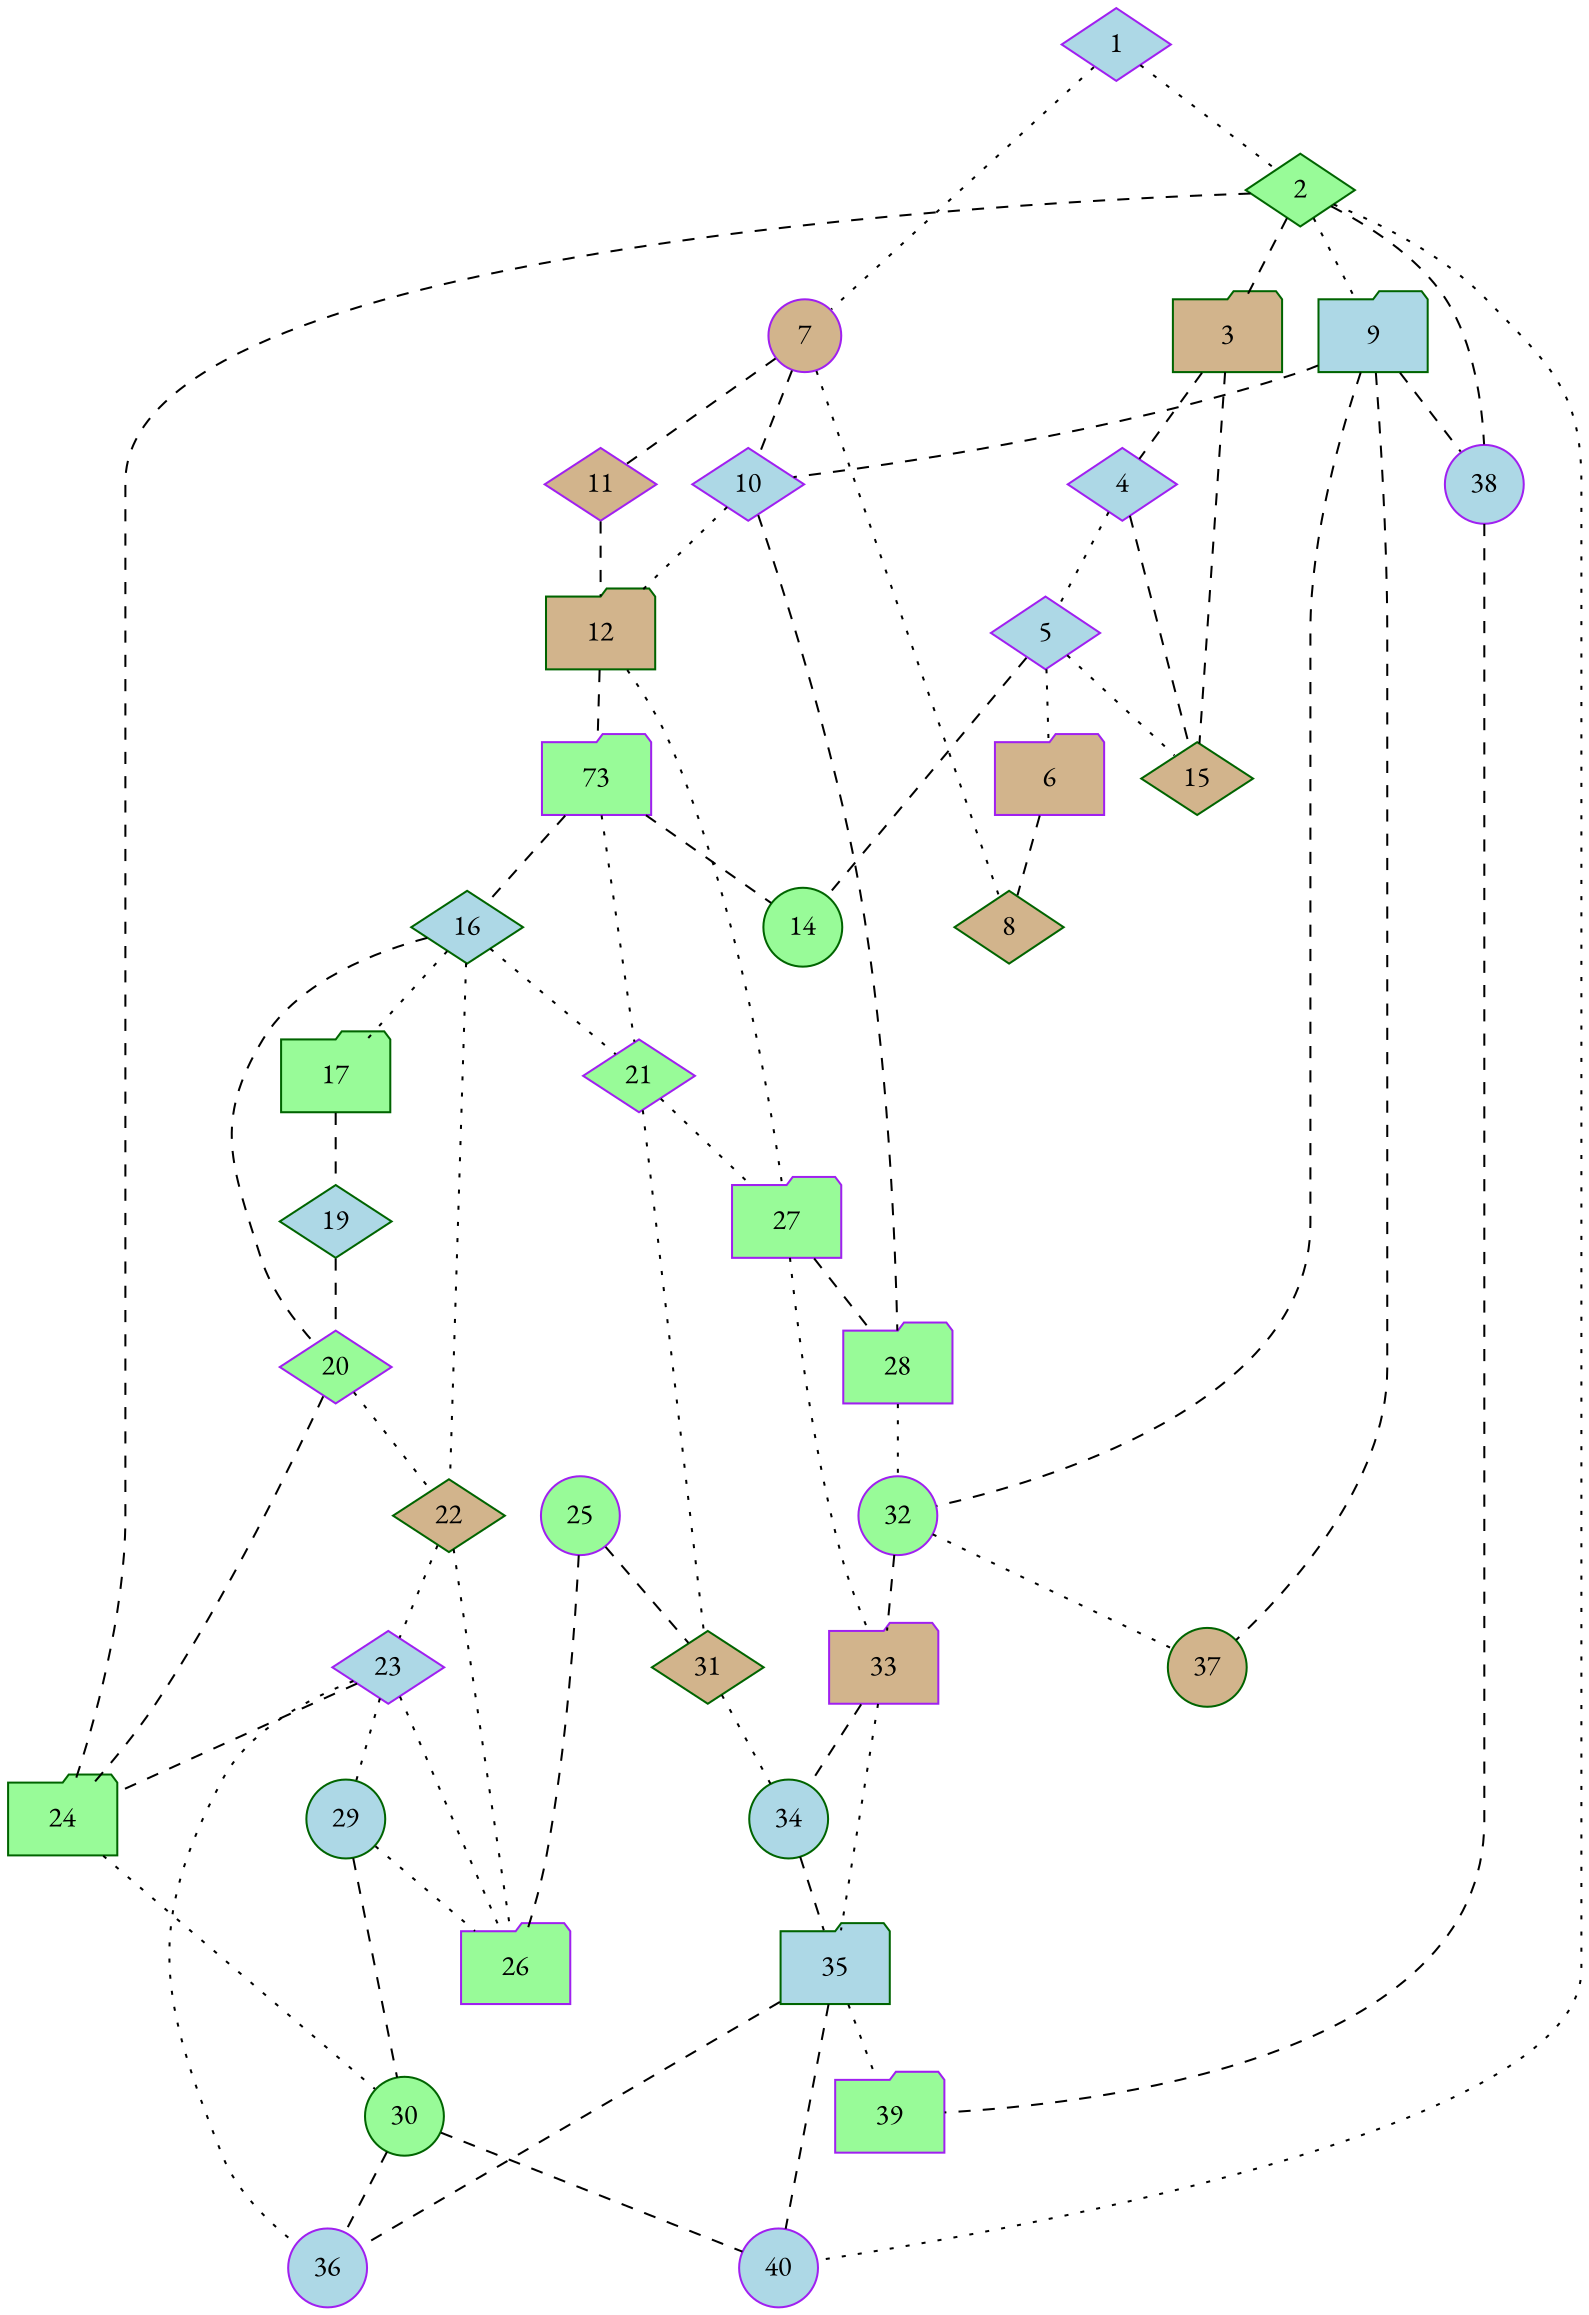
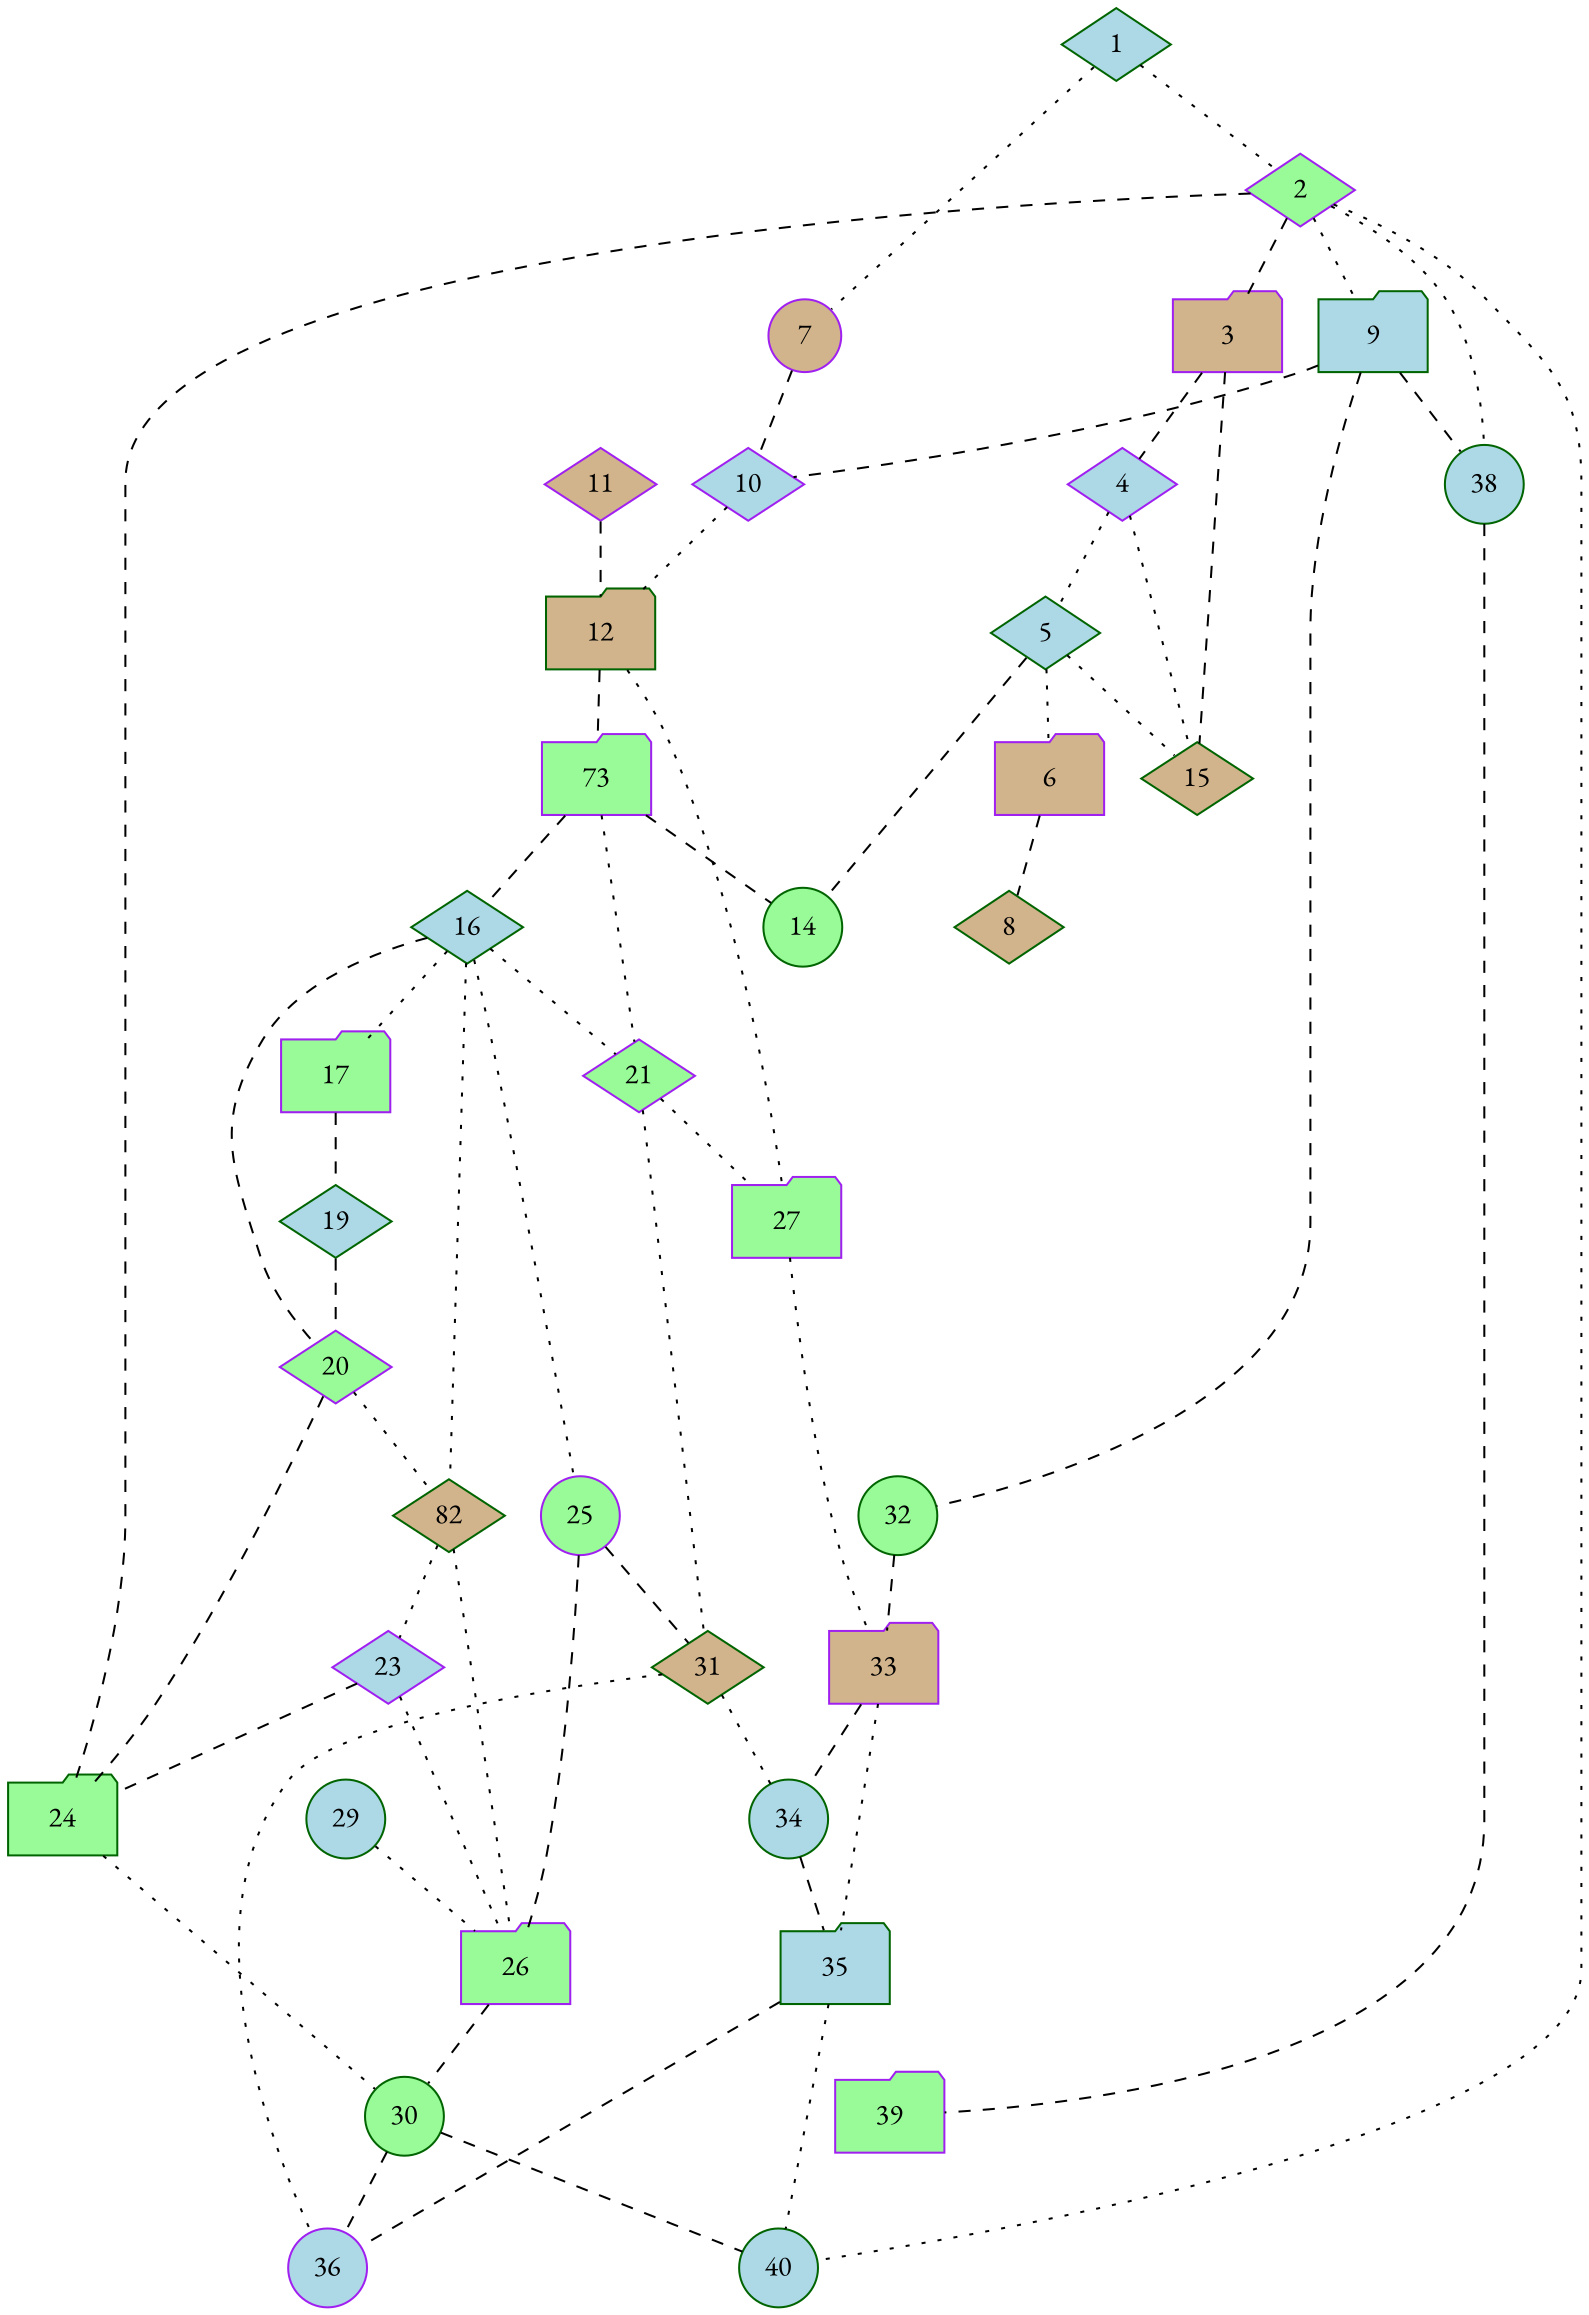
(1116, 44) -> (1116, 44)
(1300, 190) -> (1300, 190)
(1446, 300) -> (1446, 300)
(1227, 336) -> (1227, 336)
(701, 411) -> none
(1484, 484) -> (1484, 484)
(1160, 631) -> (1160, 631)
(1045, 633) -> (1045, 633)
(908, 634) -> none
(336, 1076) -> (336, 1076)
none -> (526, 1218)
(898, 1367) -> none
(449, 1516) -> (449, 1516)
(898, 1516) -> (898, 1516)
(1207, 1667) -> none
(368, 1740) -> none
(171, 1941) -> (269, 1815)
(375, 1968) -> (458, 2044)
(863, 2042) -> none
(807, 2116) -> (807, 2116)
(779, 2268) -> (779, 2268)
